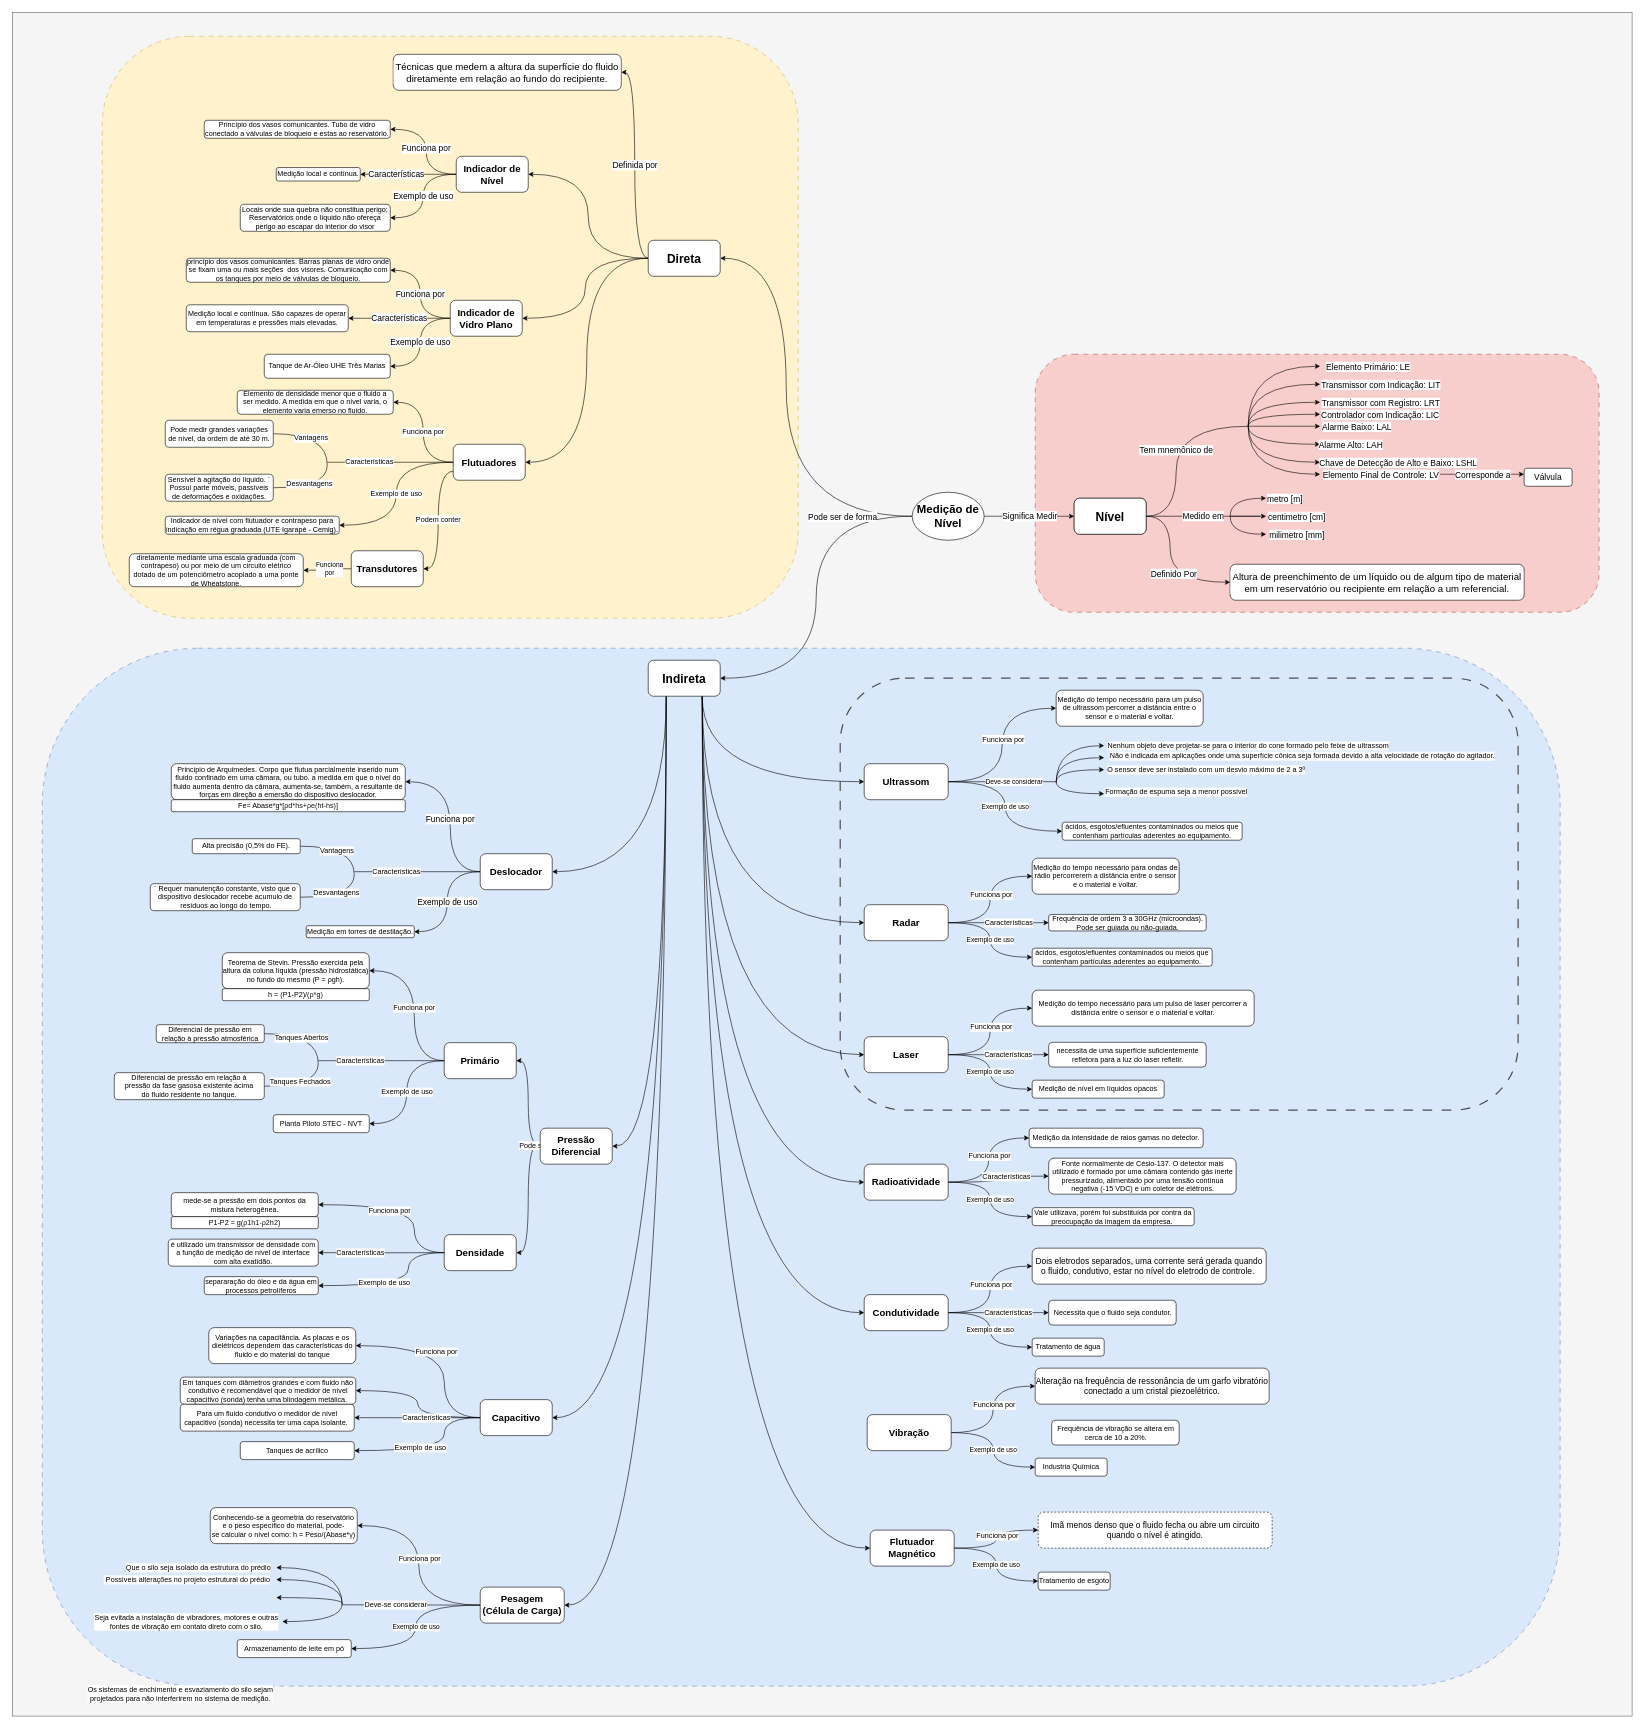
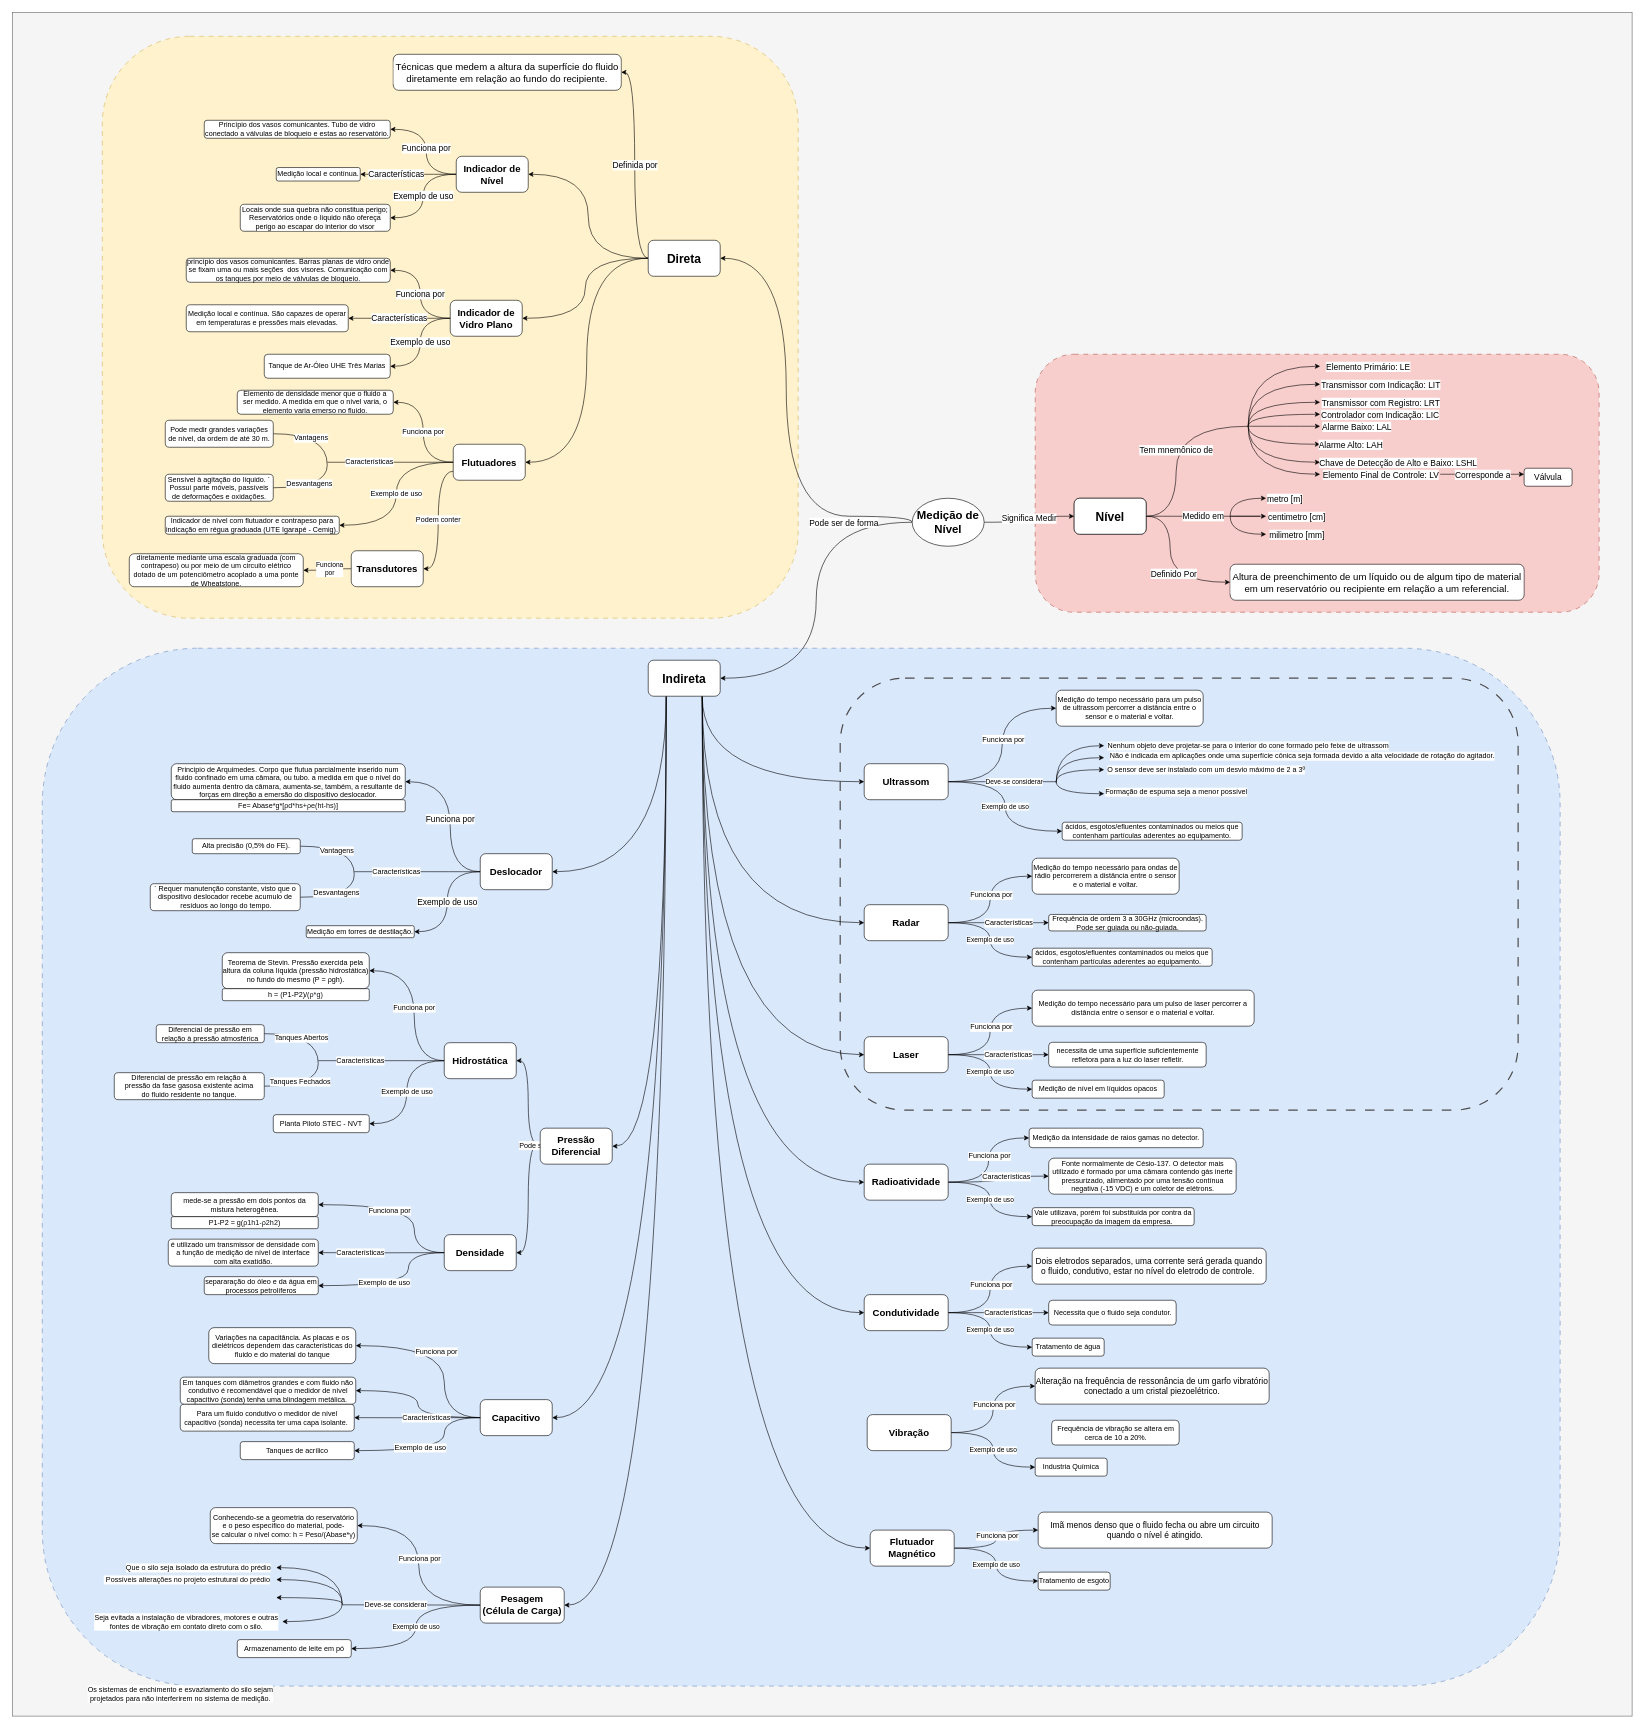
(948, 516) -> (948, 522)
(480, 1061) -> (480, 1061)
(1155, 1530) -> (1155, 1530)
